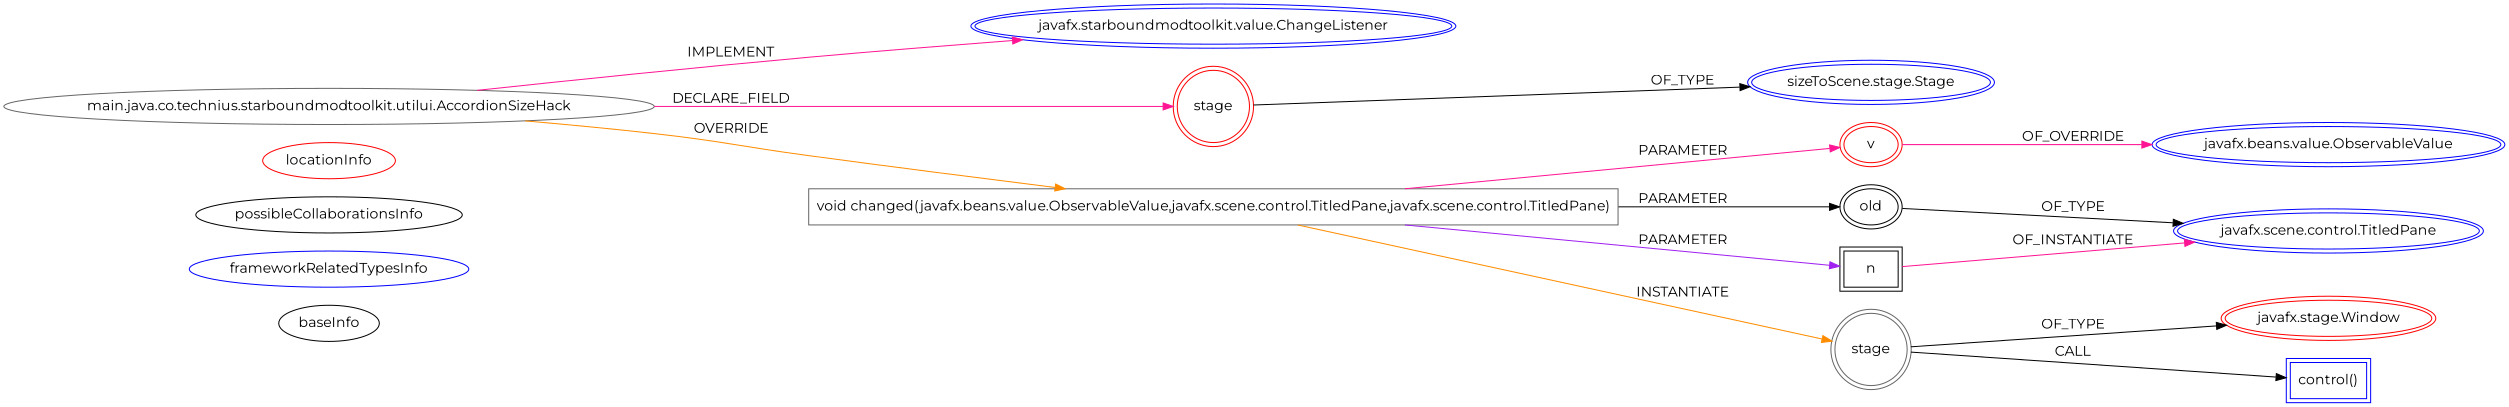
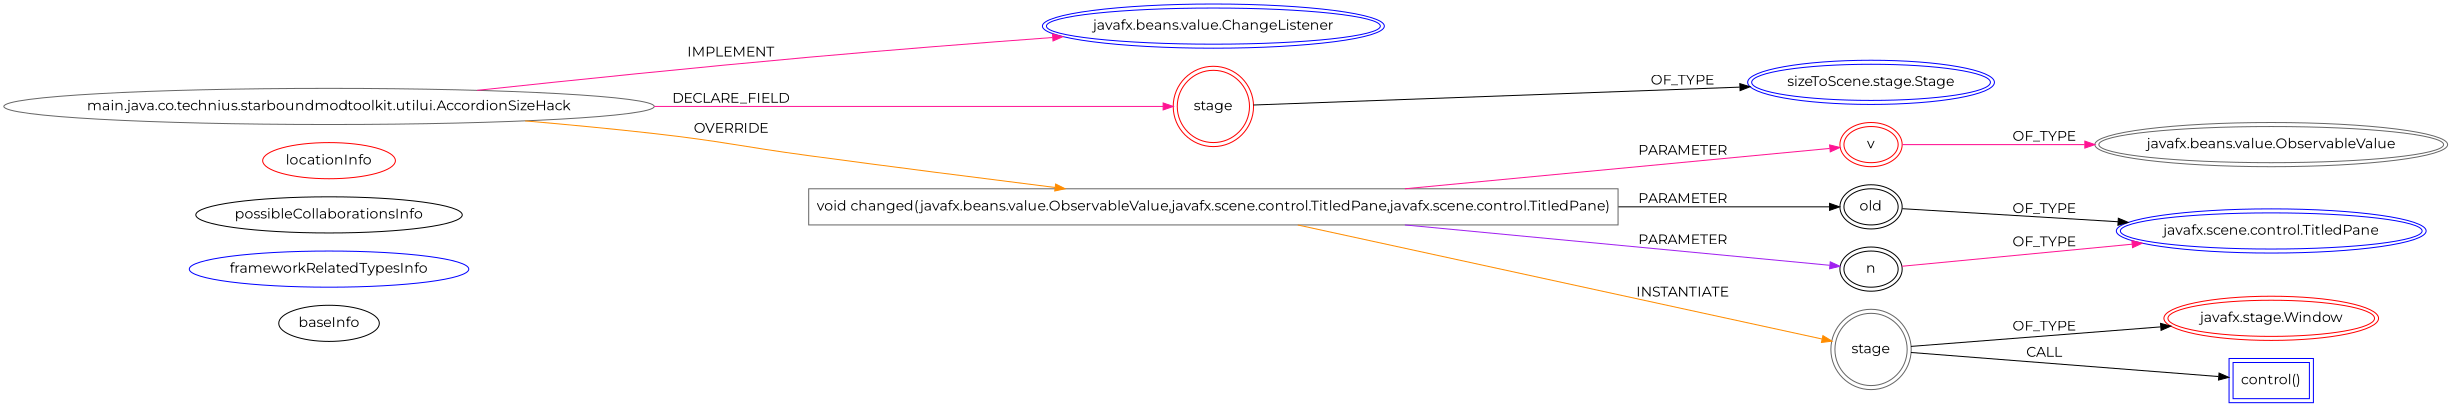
(1213, 26) -> (1213, 26)
(2073, 137) -> (2045, 137)
(2328, 145) -> (2271, 145)
(2073, 240) -> (2045, 243)
(1871, 269) -> (1871, 269)
